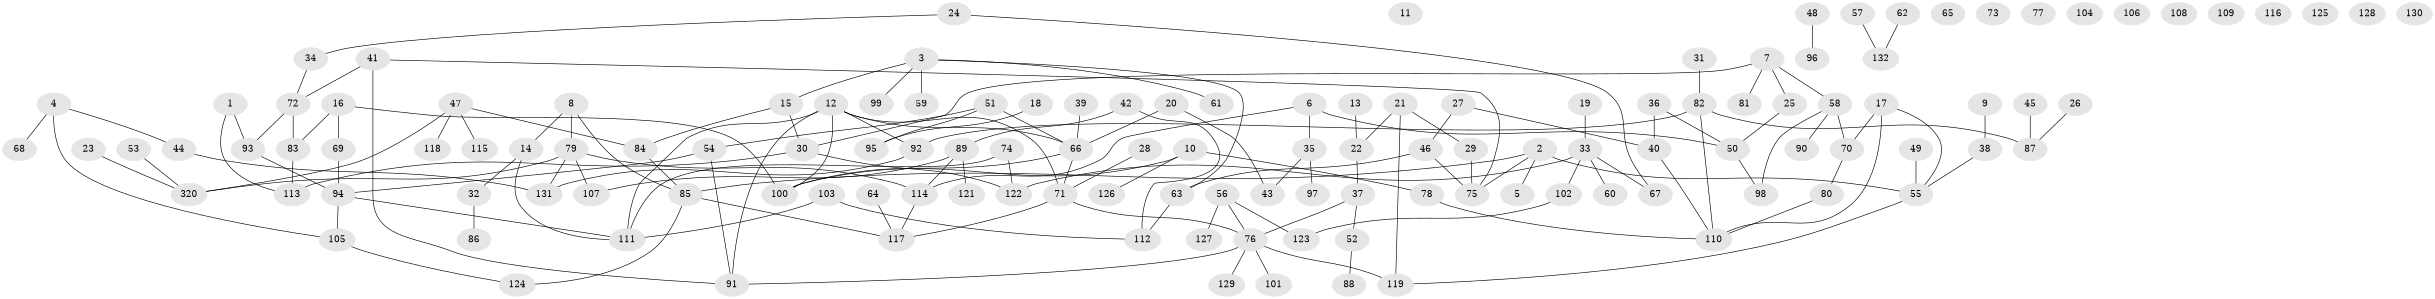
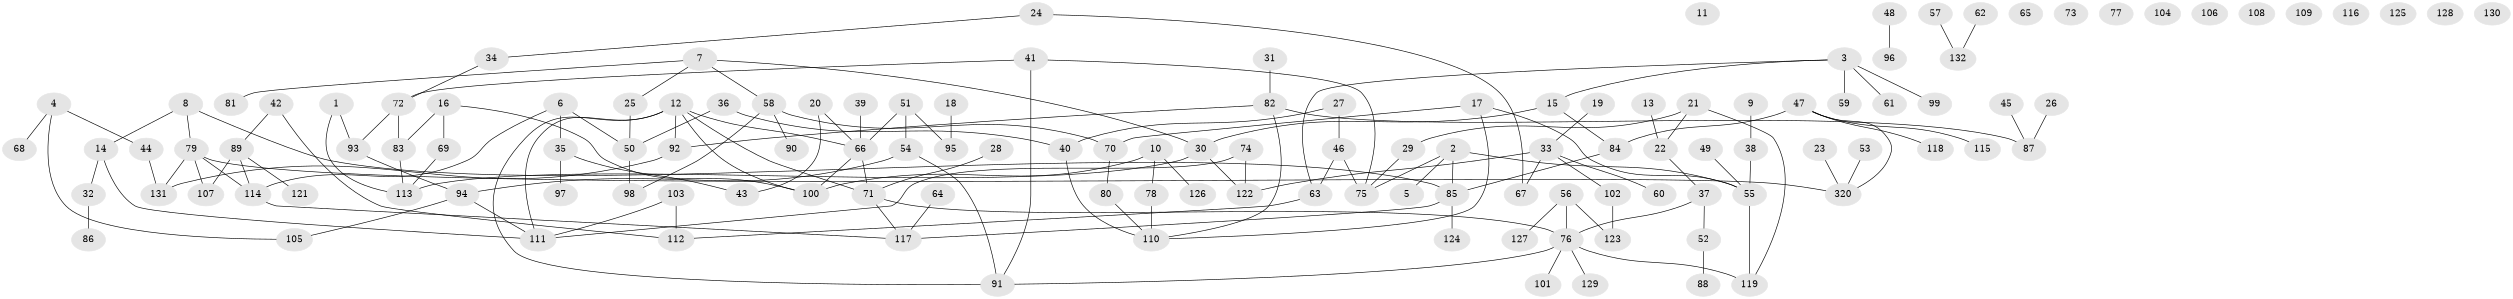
(338, 172) -> (428, 167)
(425, 267) -> none
